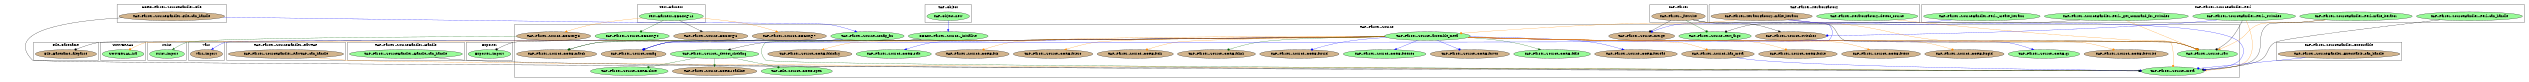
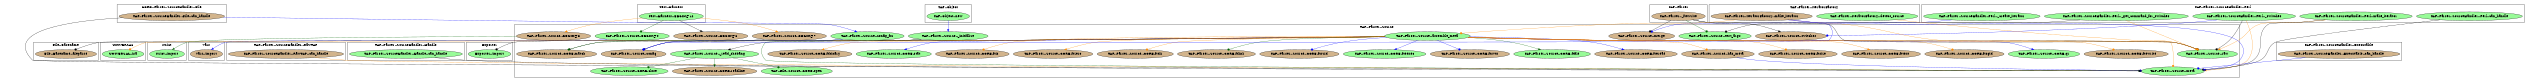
(948, 36) -> (948, 36)
(715, 54) -> (715, 54)
